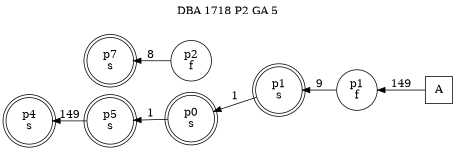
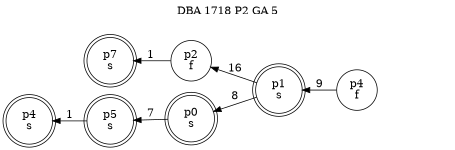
(151, 55) -> (151, 55)
none -> (237, 76)
(357, 90) -> (357, 90)
(439, 90) -> none
(235, 96) -> (235, 96)
(151, 114) -> (151, 114)
(70, 115) -> (70, 115)
